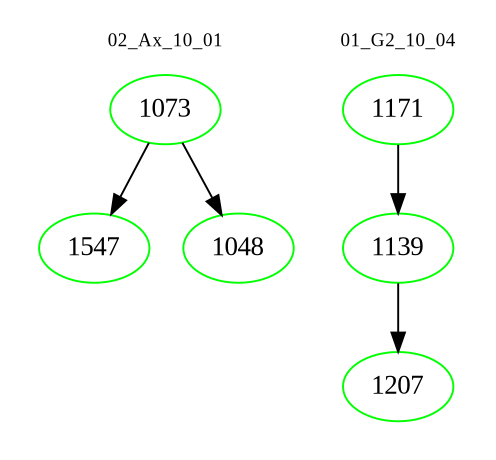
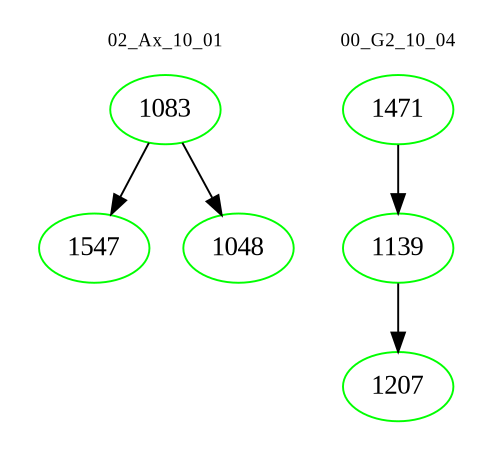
(399, 41) -> (399, 41)
(165, 110) -> (165, 110)
(398, 110) -> (398, 110)
